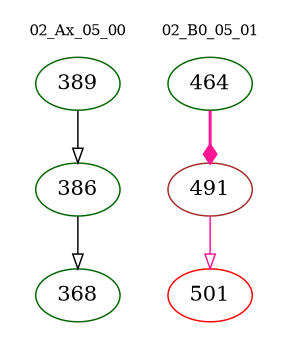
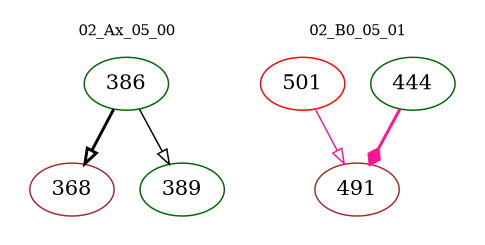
(210, 84) -> (413, 84)
(78, 129) -> (151, 130)
(78, 235) -> (103, 130)
(210, 235) -> (326, 130)
(78, 295) -> (72, 190)
